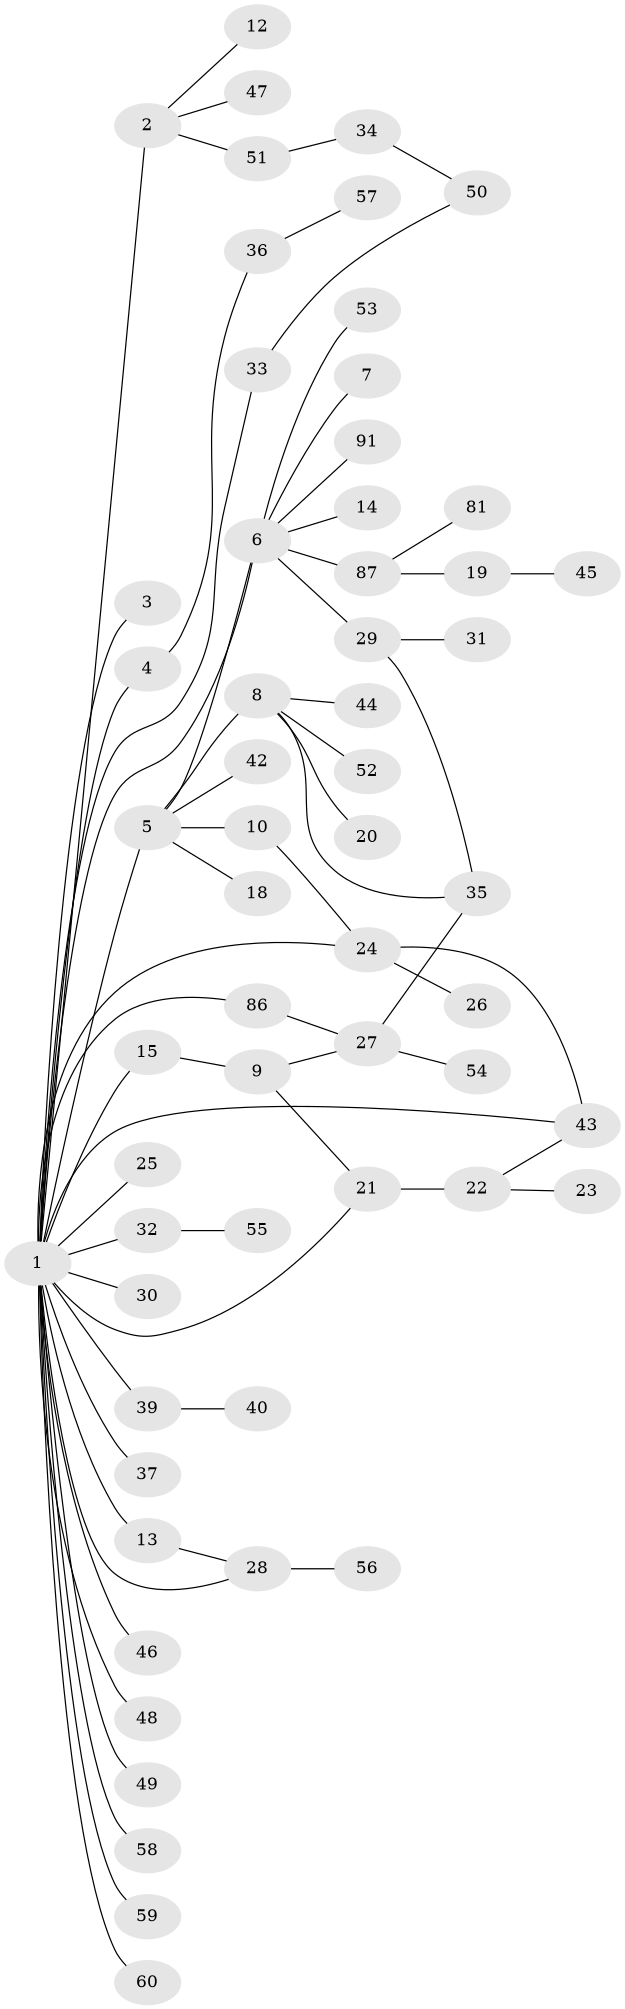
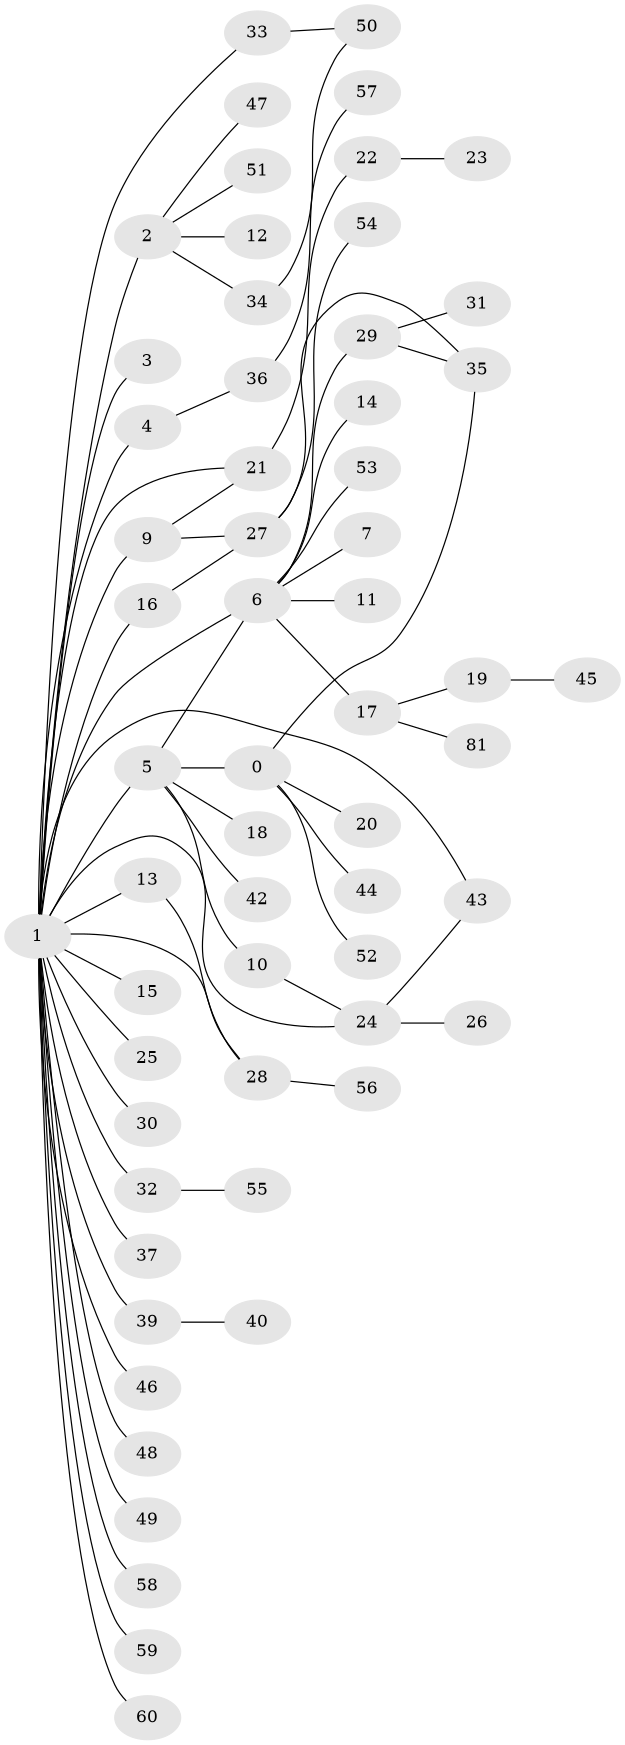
(312, 145) -> (203, 270)
(367, 442) -> (367, 601)
(367, 574) -> (367, 713)
(258, 696) -> (258, 768)
(258, 1006) -> (148, 606)
(203, 1062) -> (63, 720)
(532, 1157) -> none
